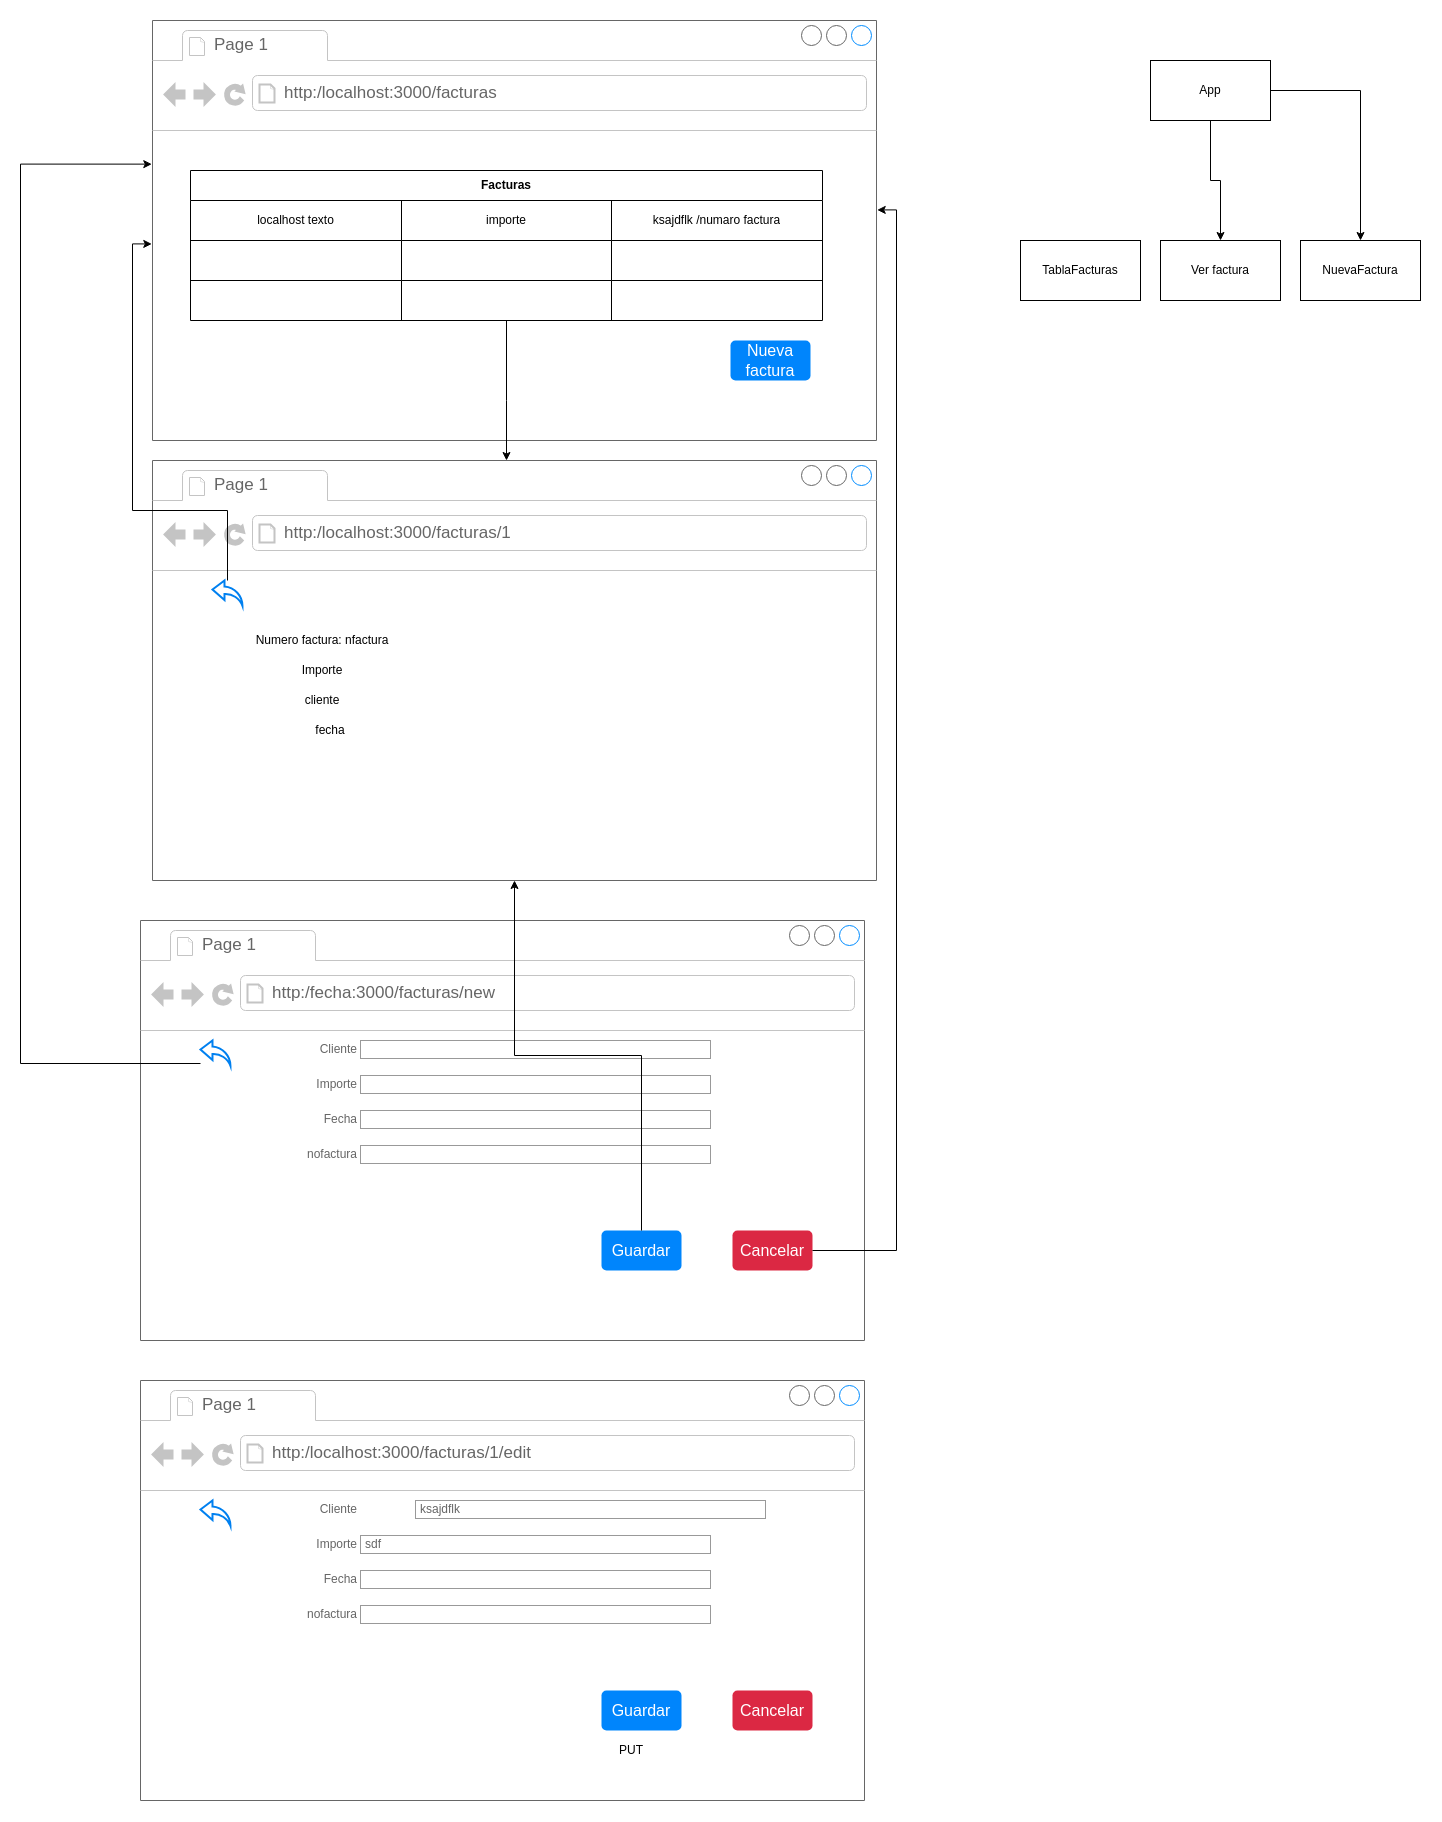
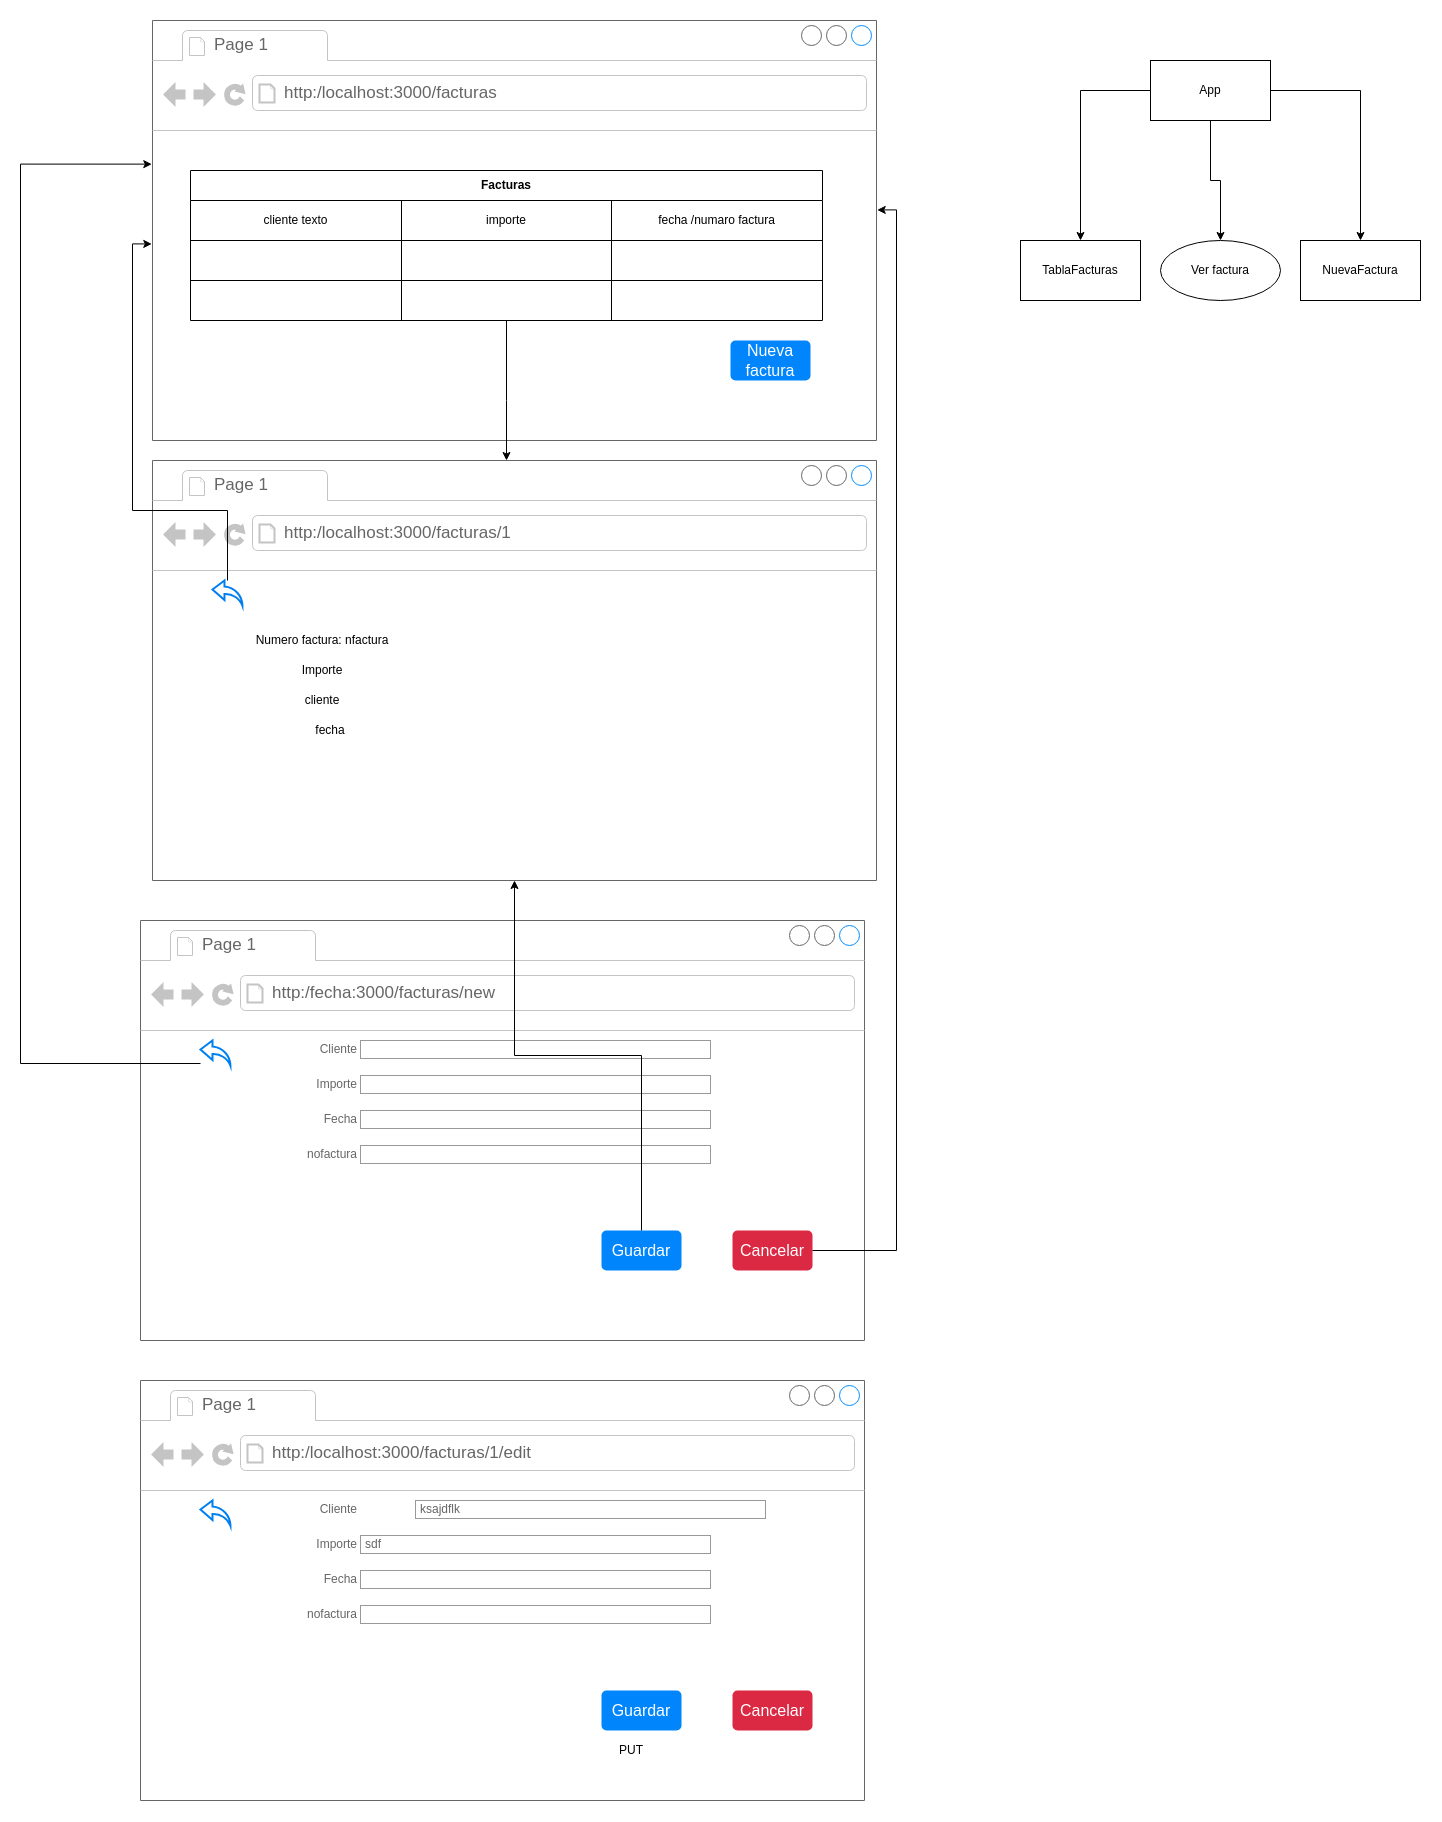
none -> (1081, 127)
(296, 221) -> (296, 221)
(717, 221) -> (717, 221)
(1221, 271) -> (1221, 271)
